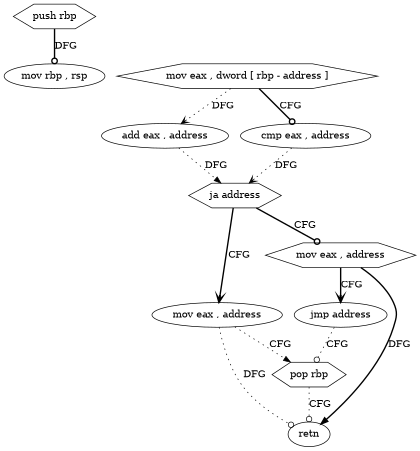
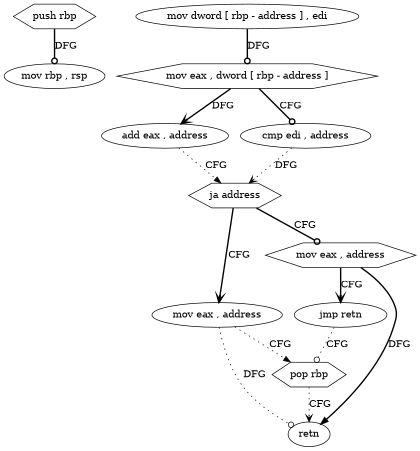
none -> (247, 16)
(209, 104) -> (209, 104)
(306, 136) -> (306, 136)
(216, 166) -> (216, 166)
(341, 315) -> (341, 315)
(309, 402) -> (309, 402)
